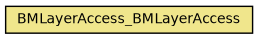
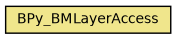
(129, 20) -> (88, 20)
